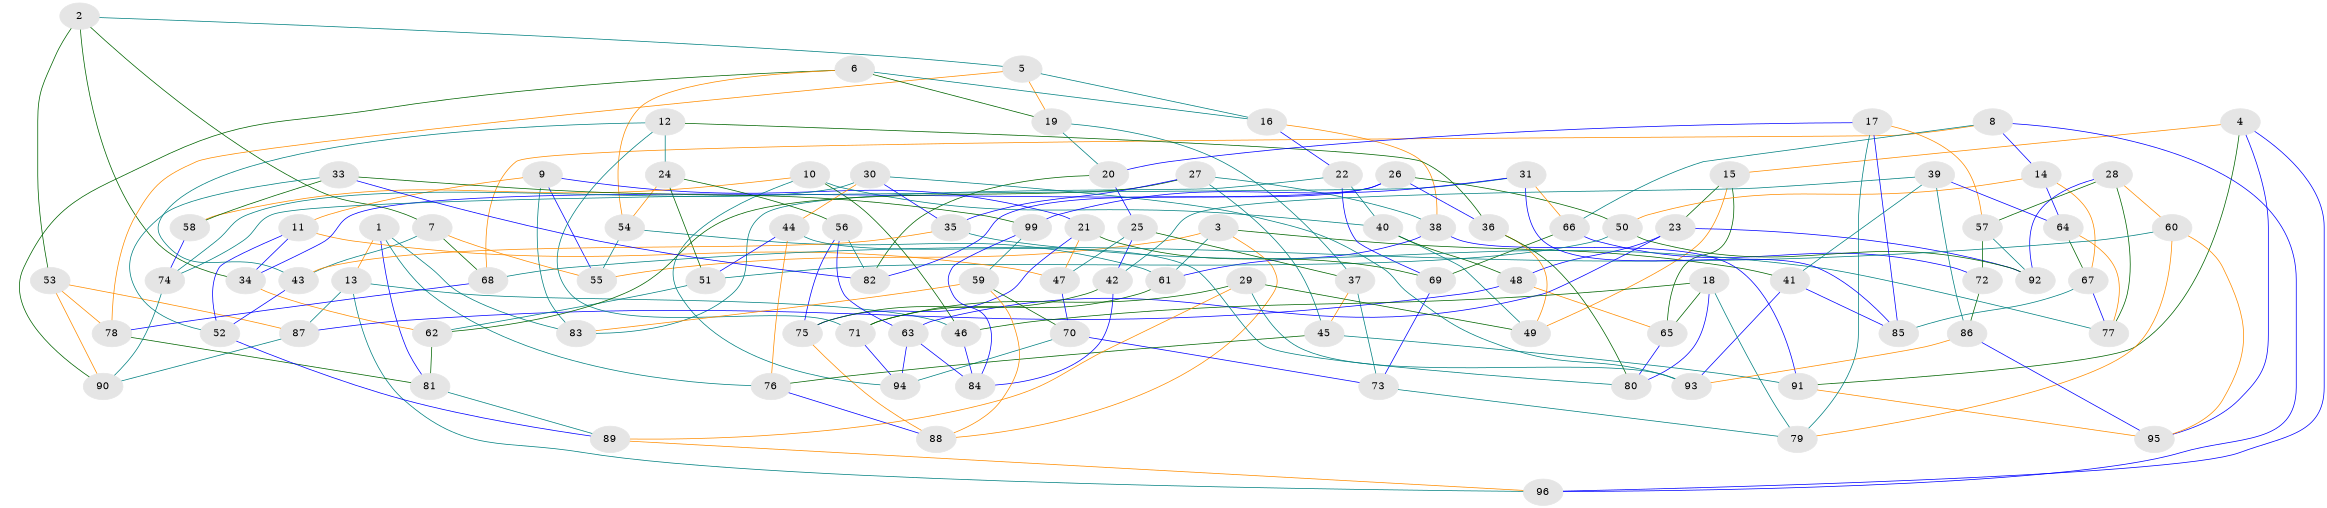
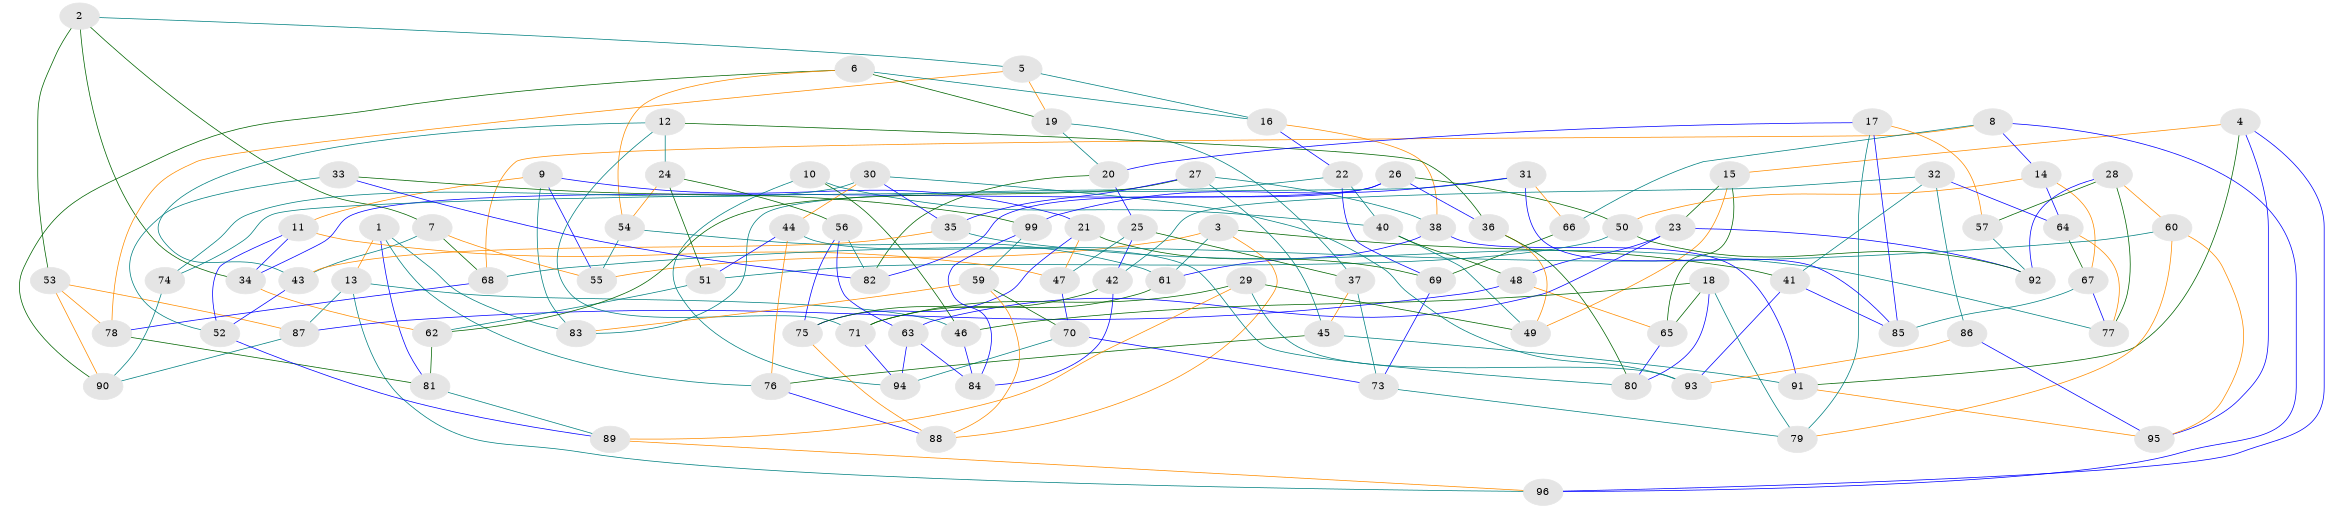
(1935, 175) -> (1935, 175)
(190, 228) -> none
(1983, 281) -> none
